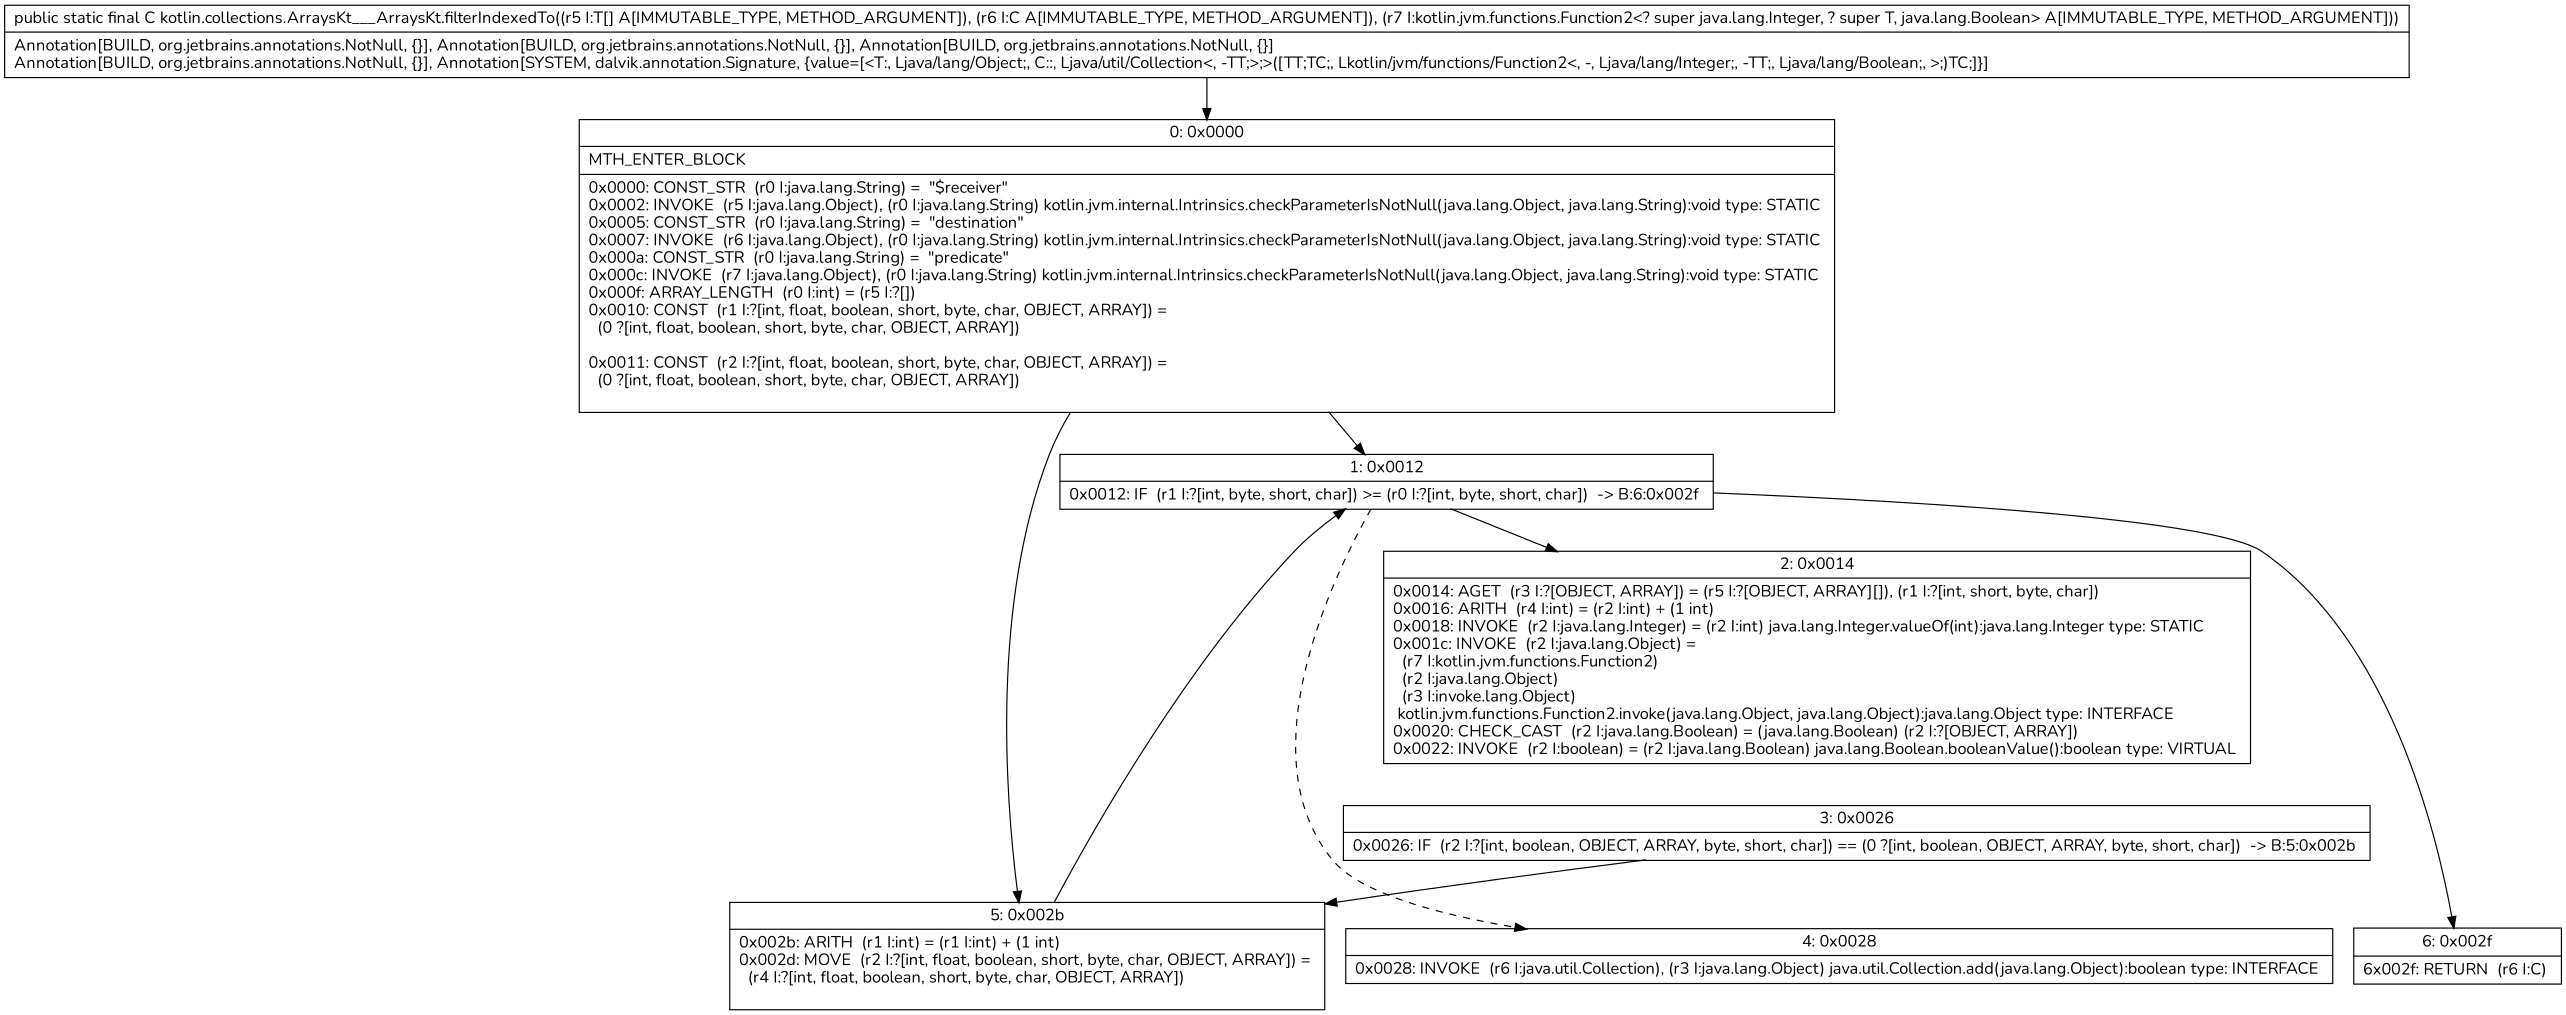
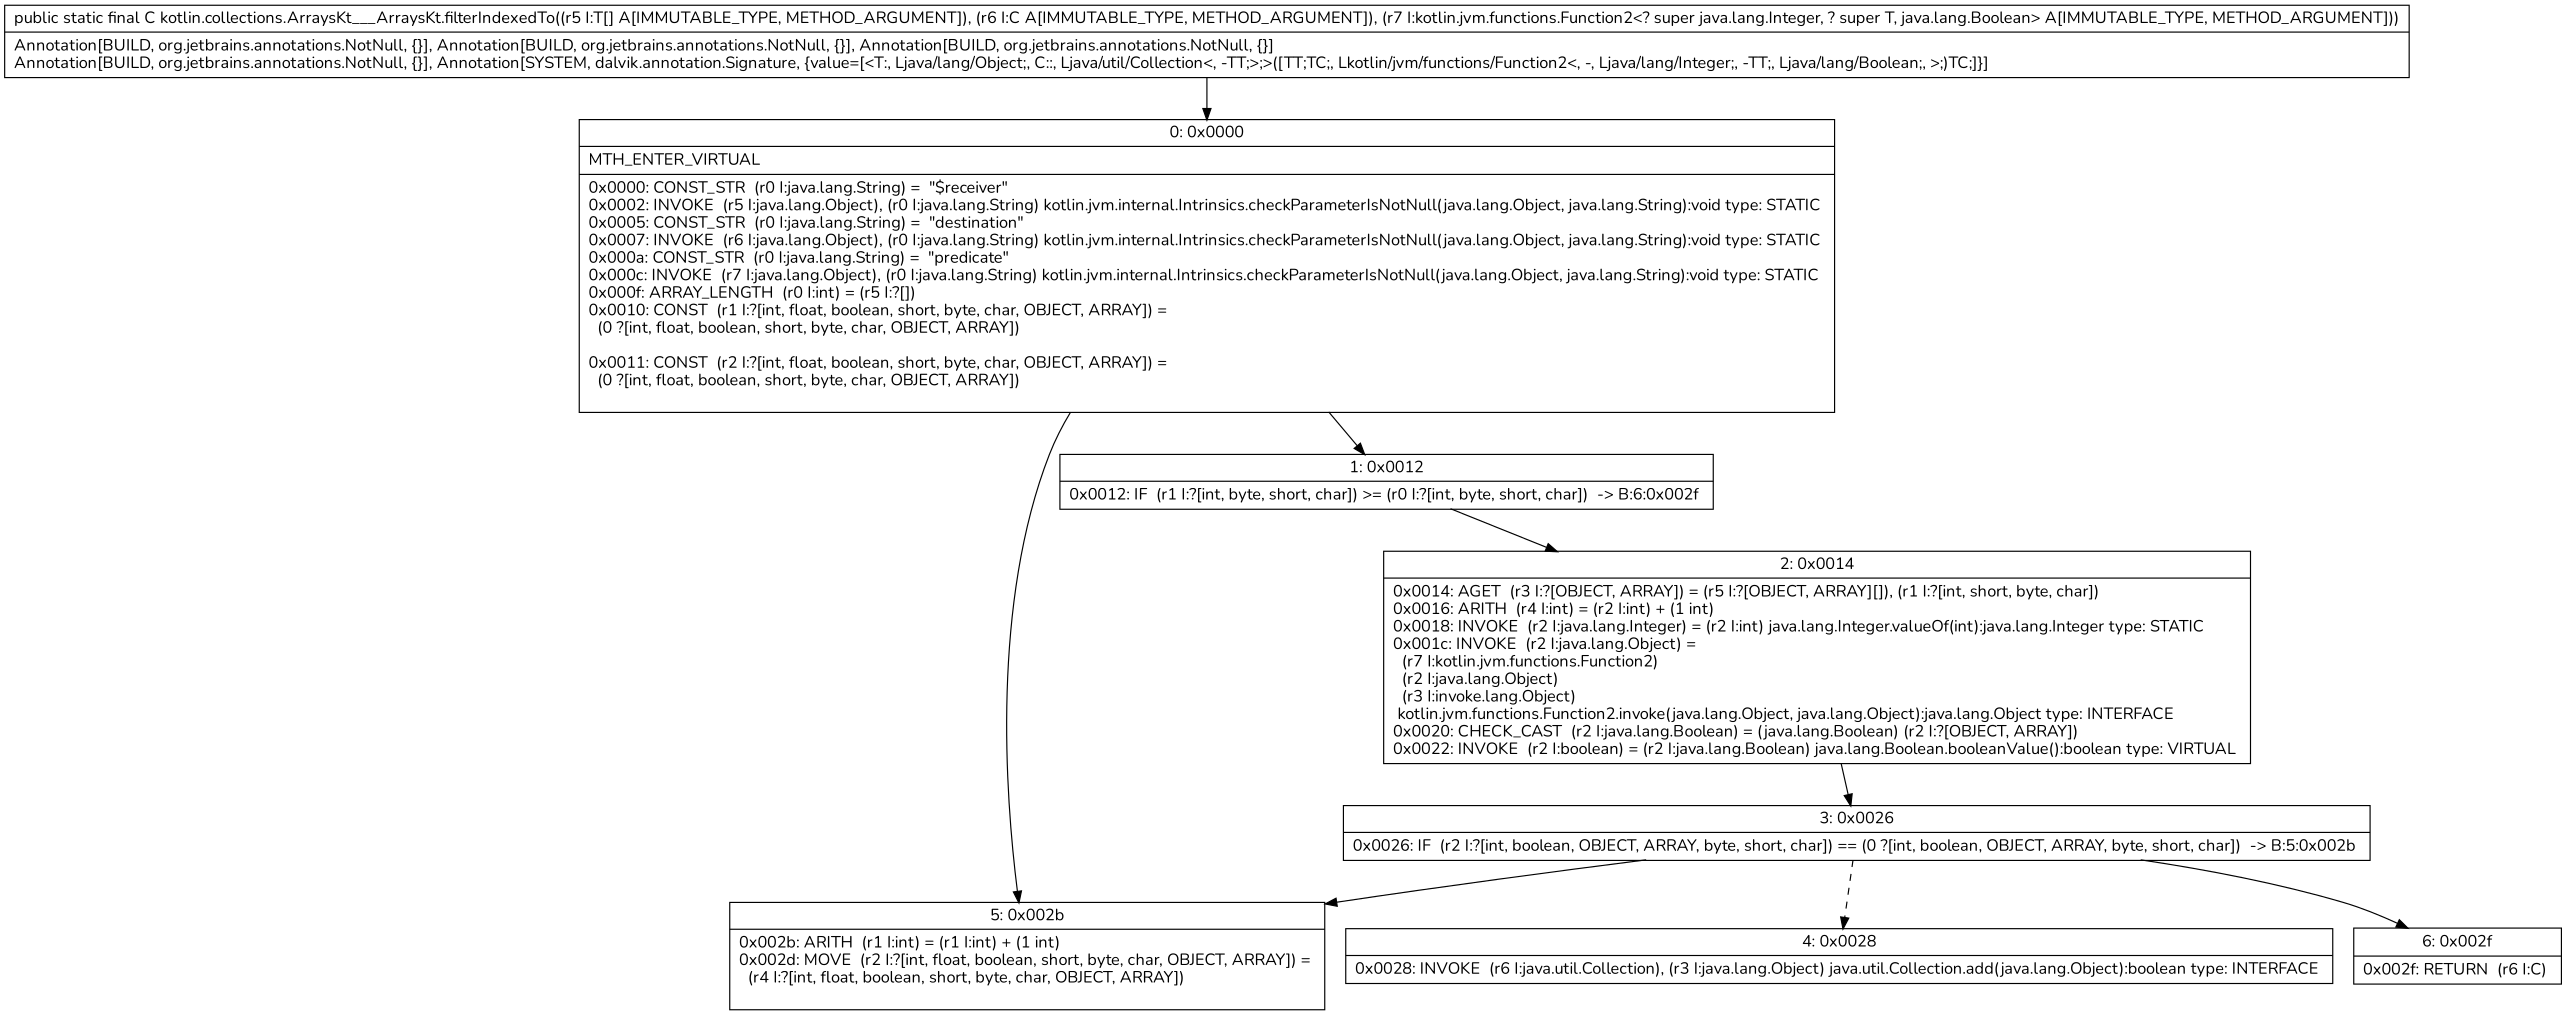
(668, 160) -> (675, 160)
(2199, 533) -> (2271, 884)
(1179, 697) -> none
none -> (1845, 779)
(1299, 780) -> (1849, 889)
(2458, 970) -> (2458, 970)
